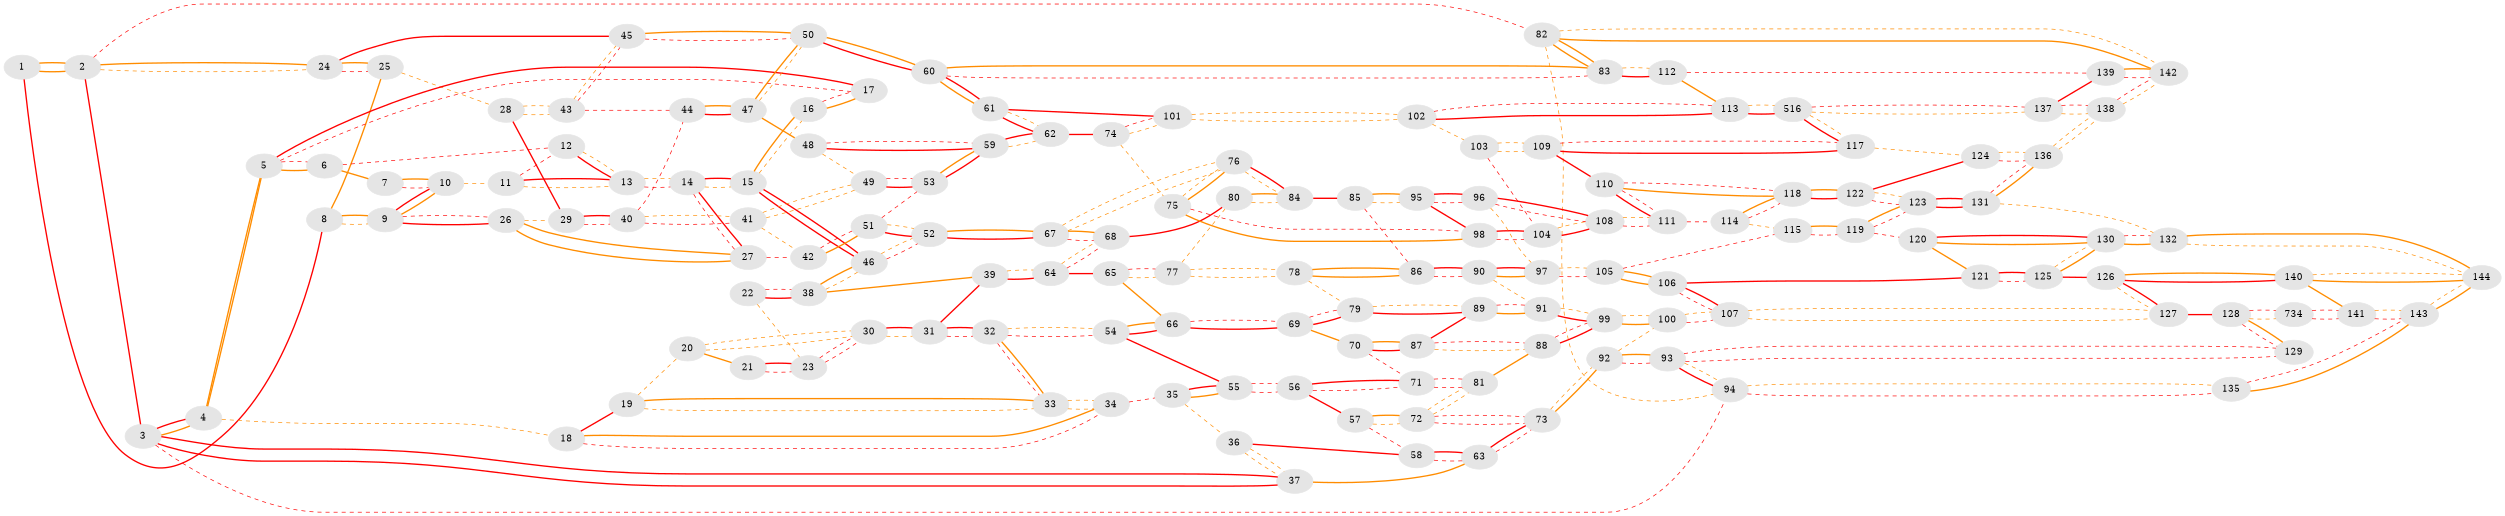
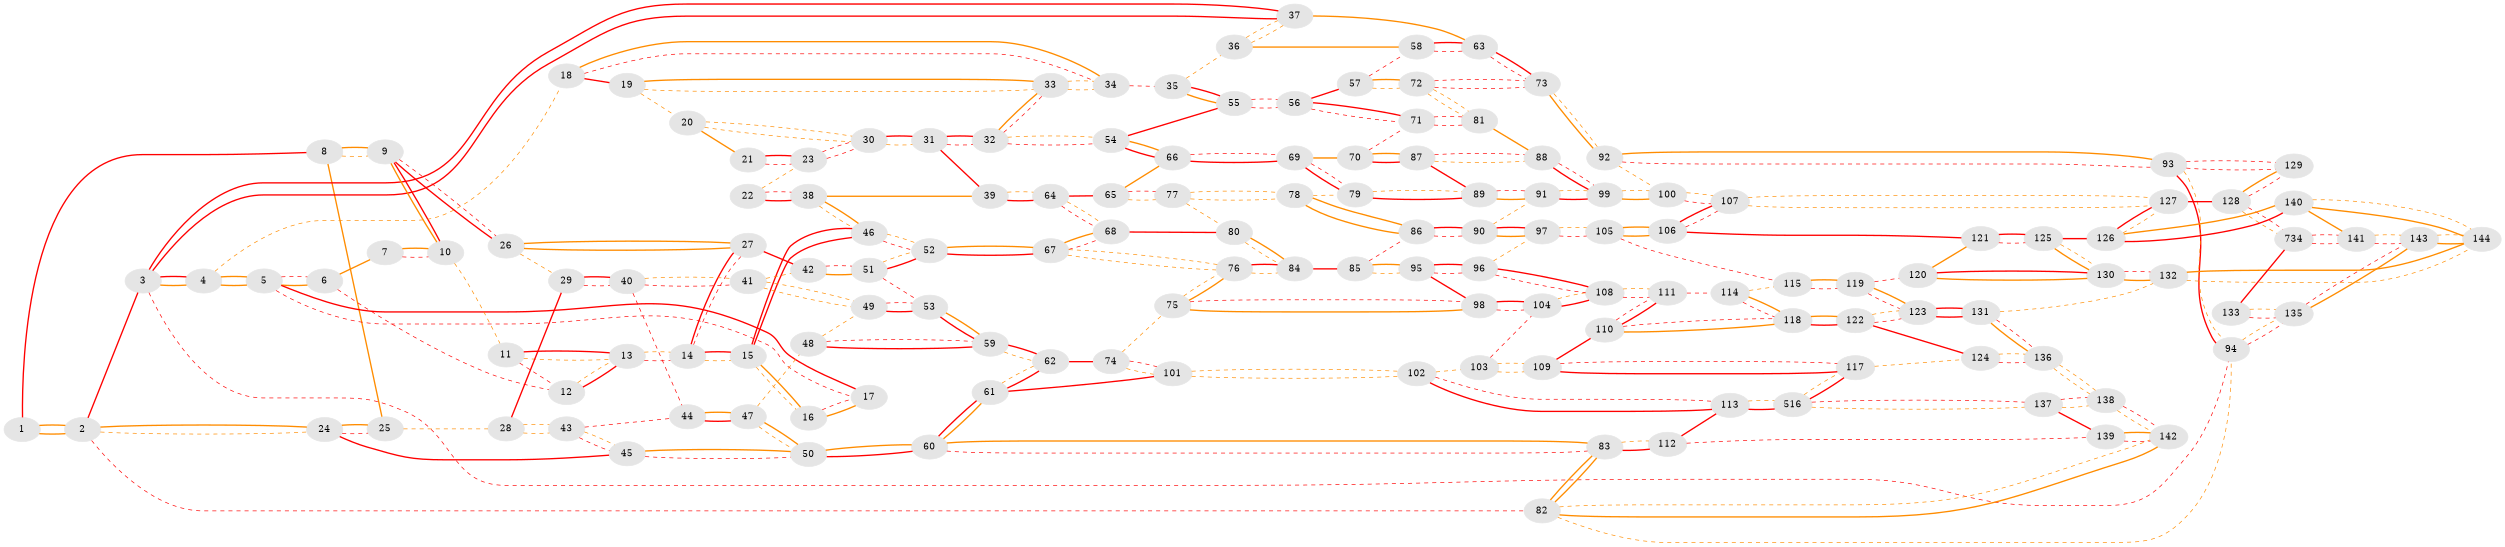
(1699, 91) -> (1699, 425)
(778, 128) -> (781, 378)
(779, 257) -> (778, 258)
none -> (2231, 313)
(1326, 449) -> (1326, 47)
